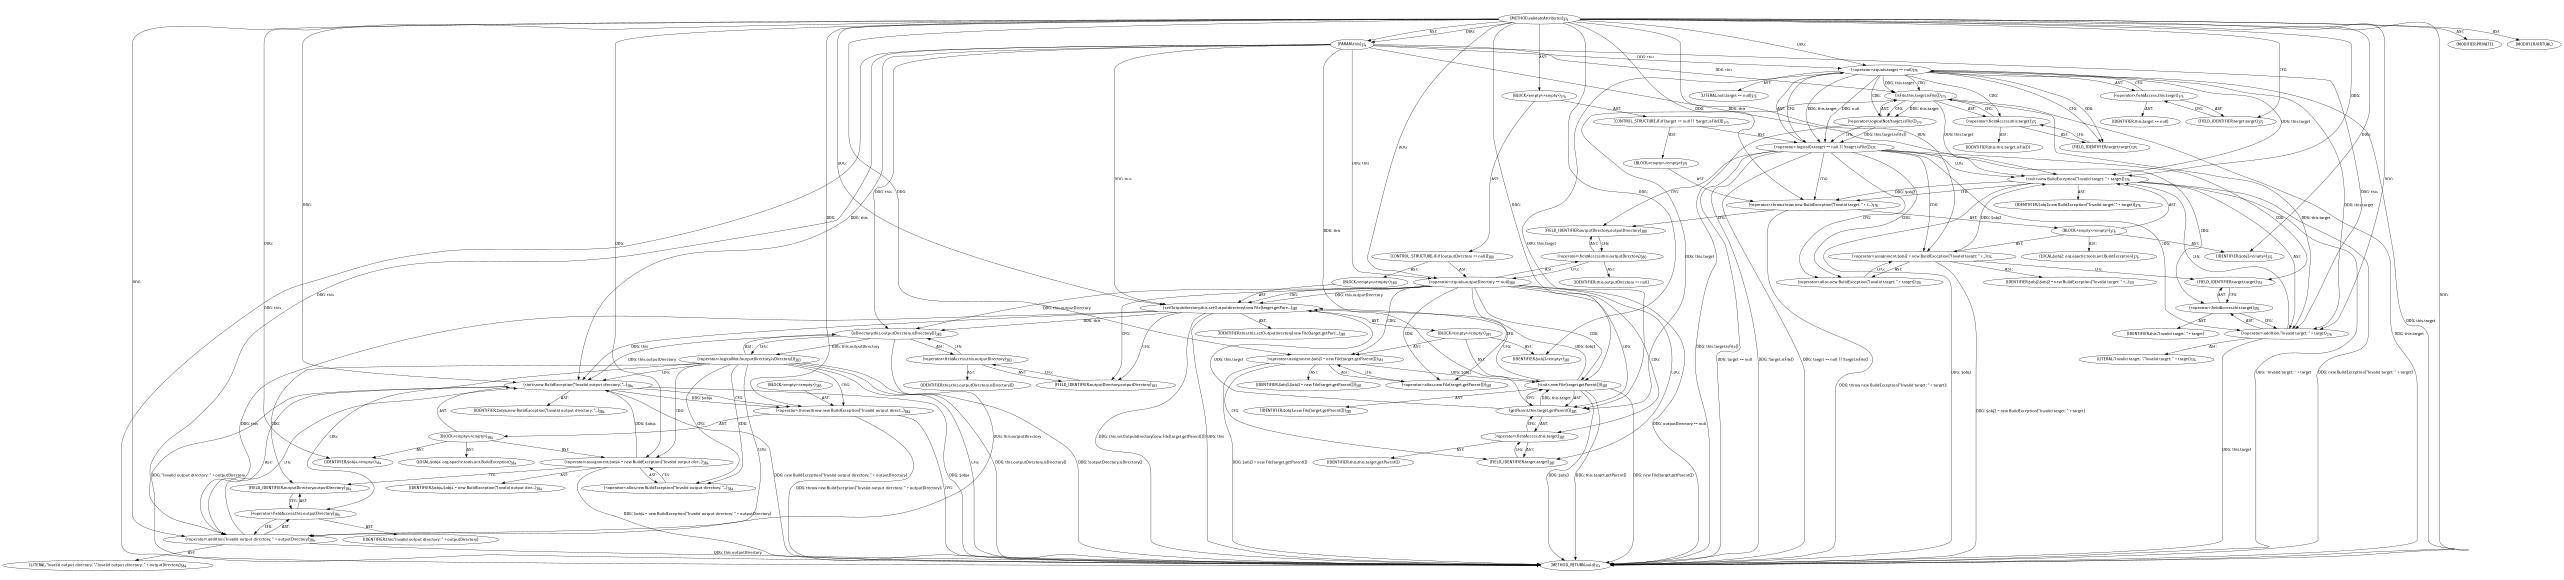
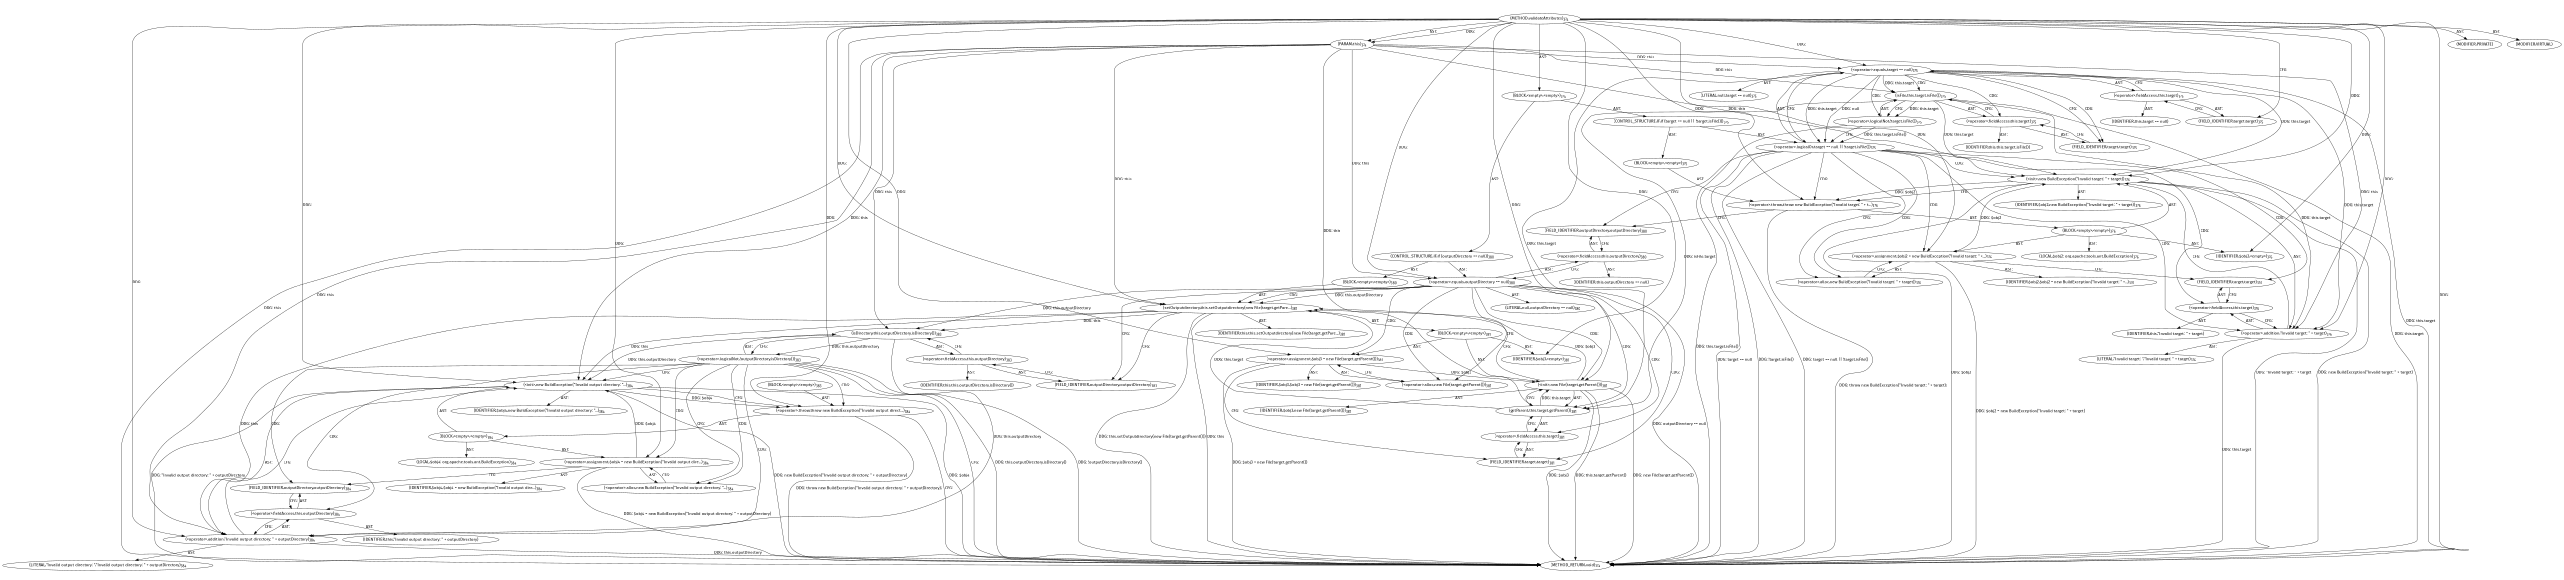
(1700, 257) -> (1700, 257)
none -> (1543, 308)
(353, 463) -> none
(1363, 463) -> none
